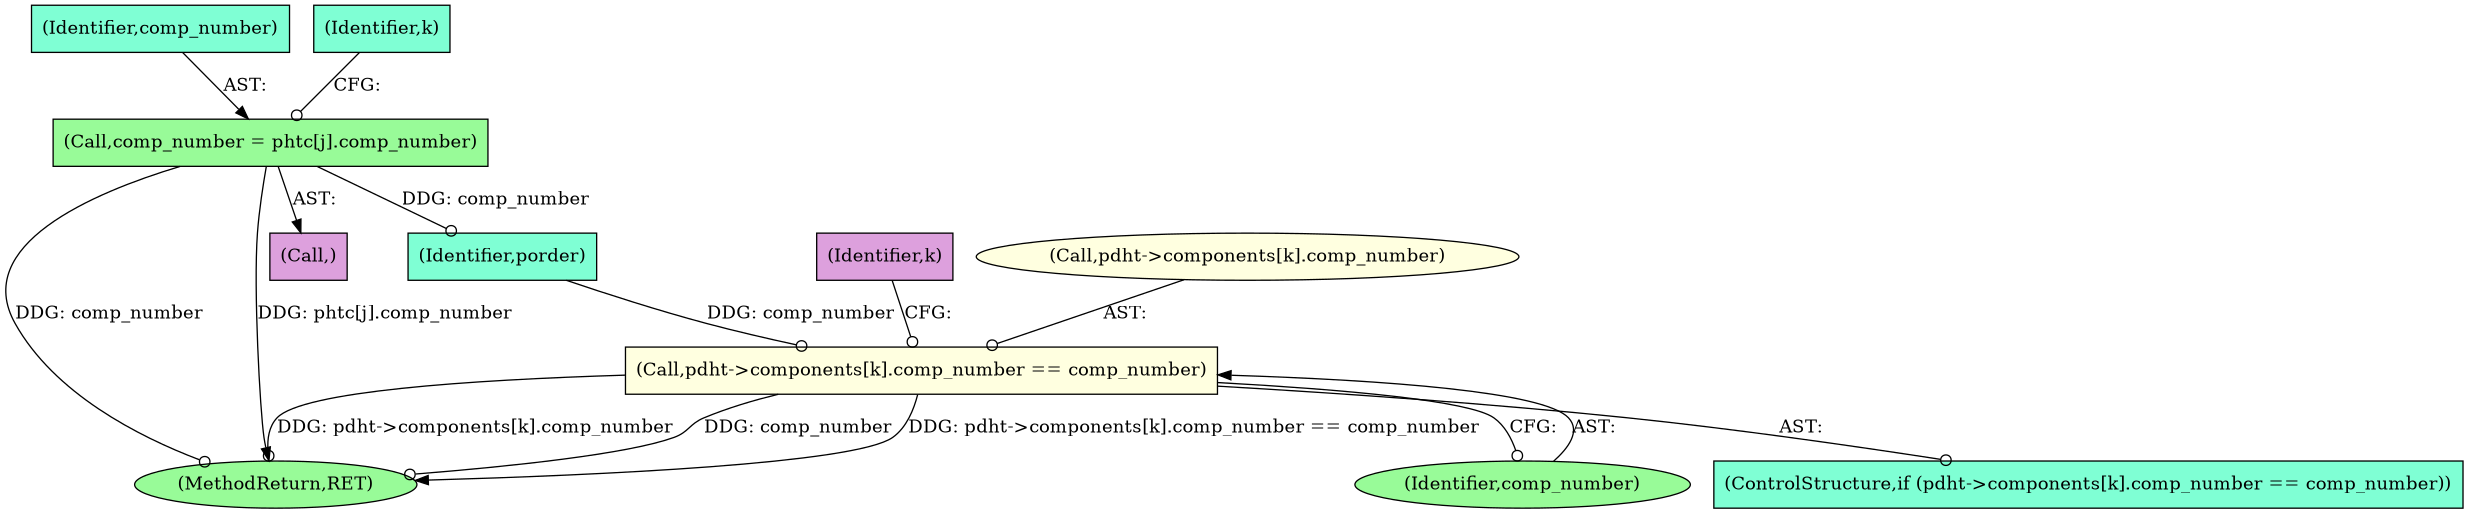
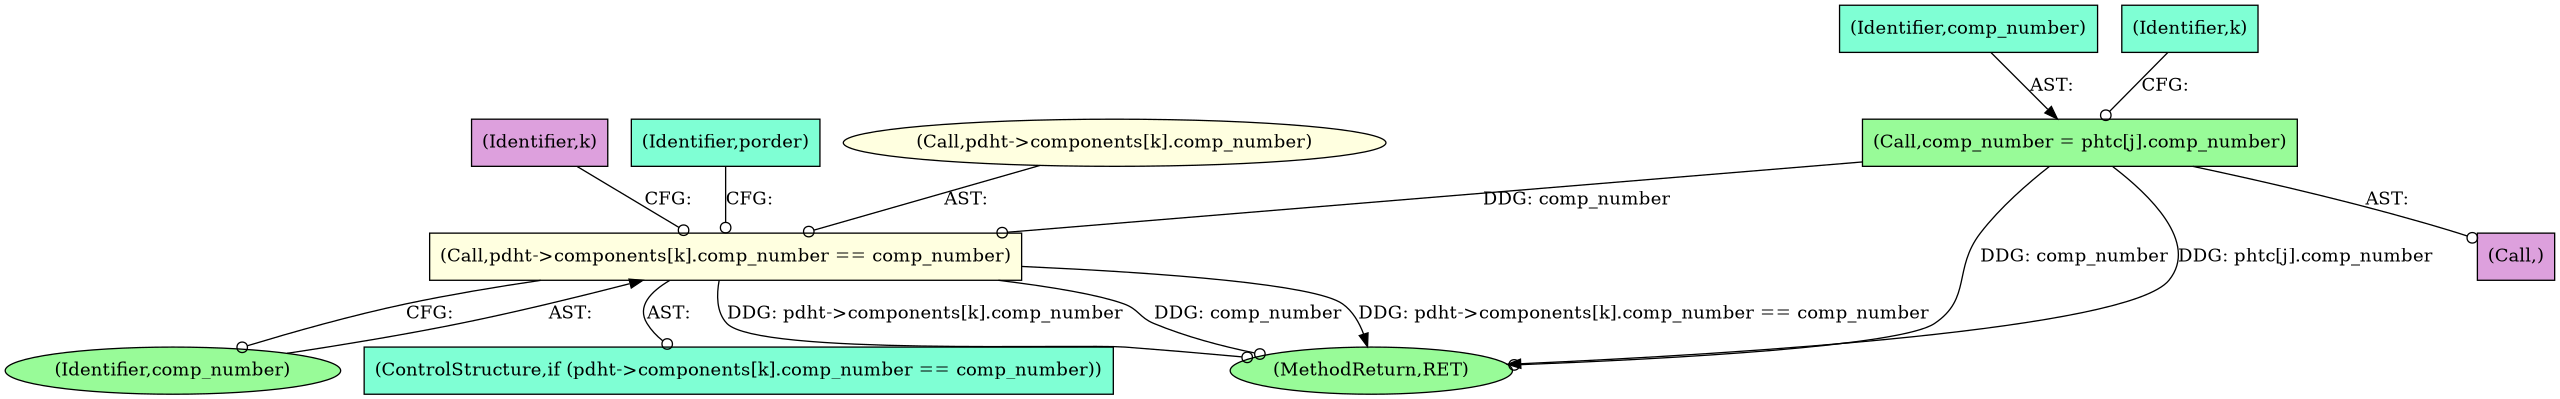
(287, 193) -> (2331, 198)
(382, 198) -> (1435, 197)
(801, 314) -> (752, 200)
